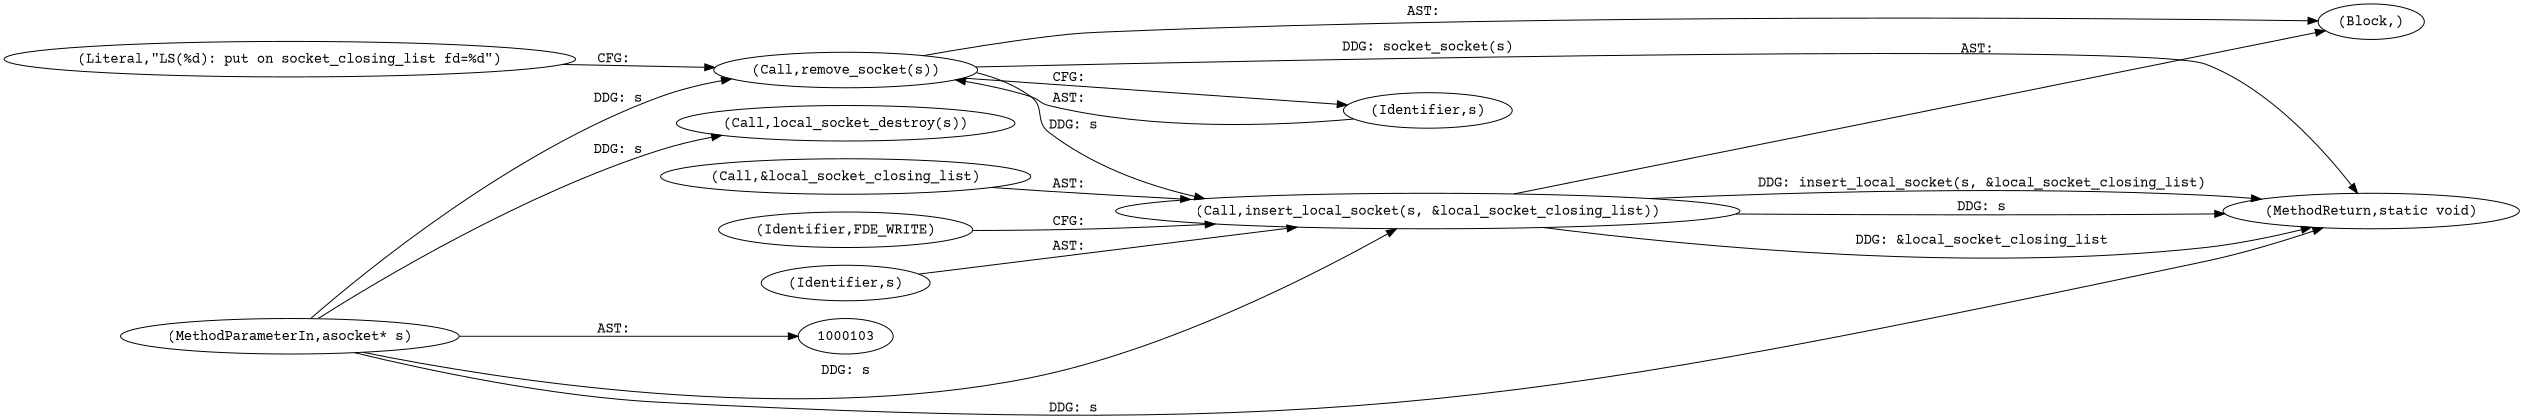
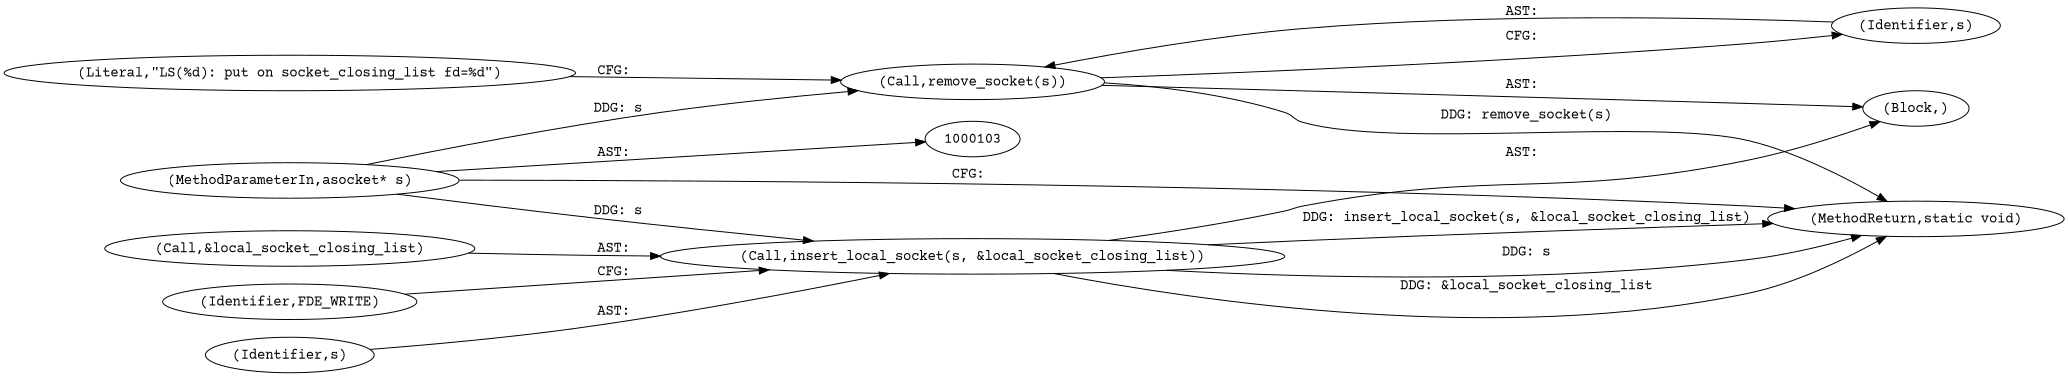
(1428, 47) -> (1526, 115)
(846, 123) -> none
(1074, 149) -> none
(1073, 408) -> (973, 174)
